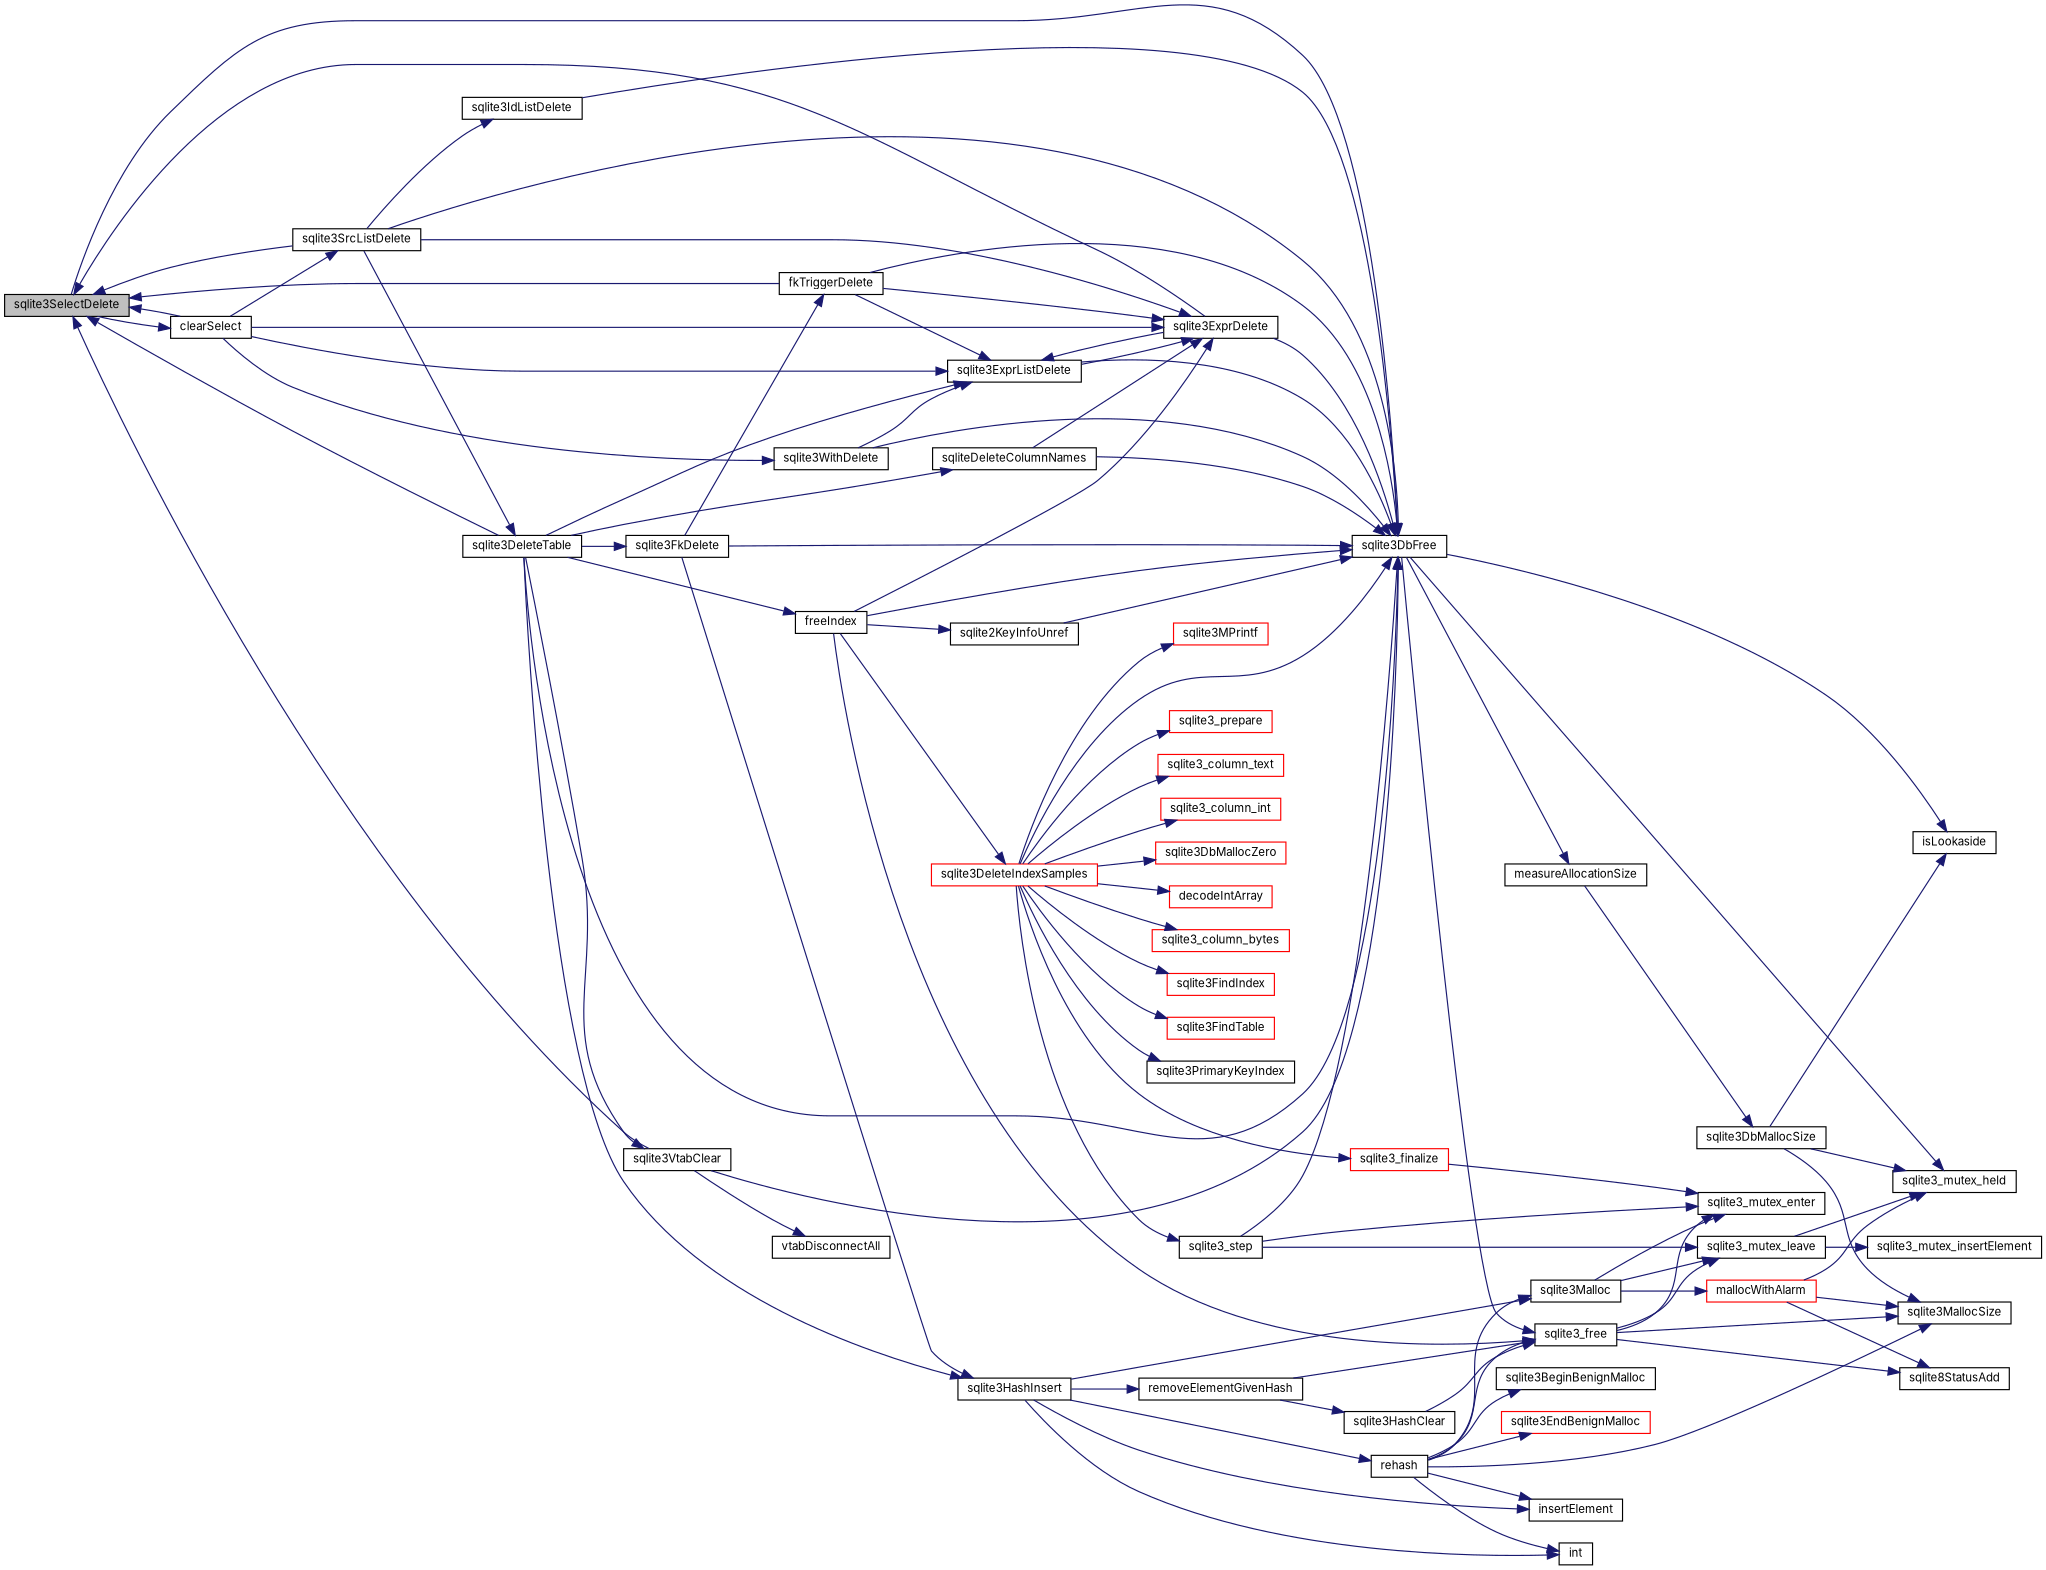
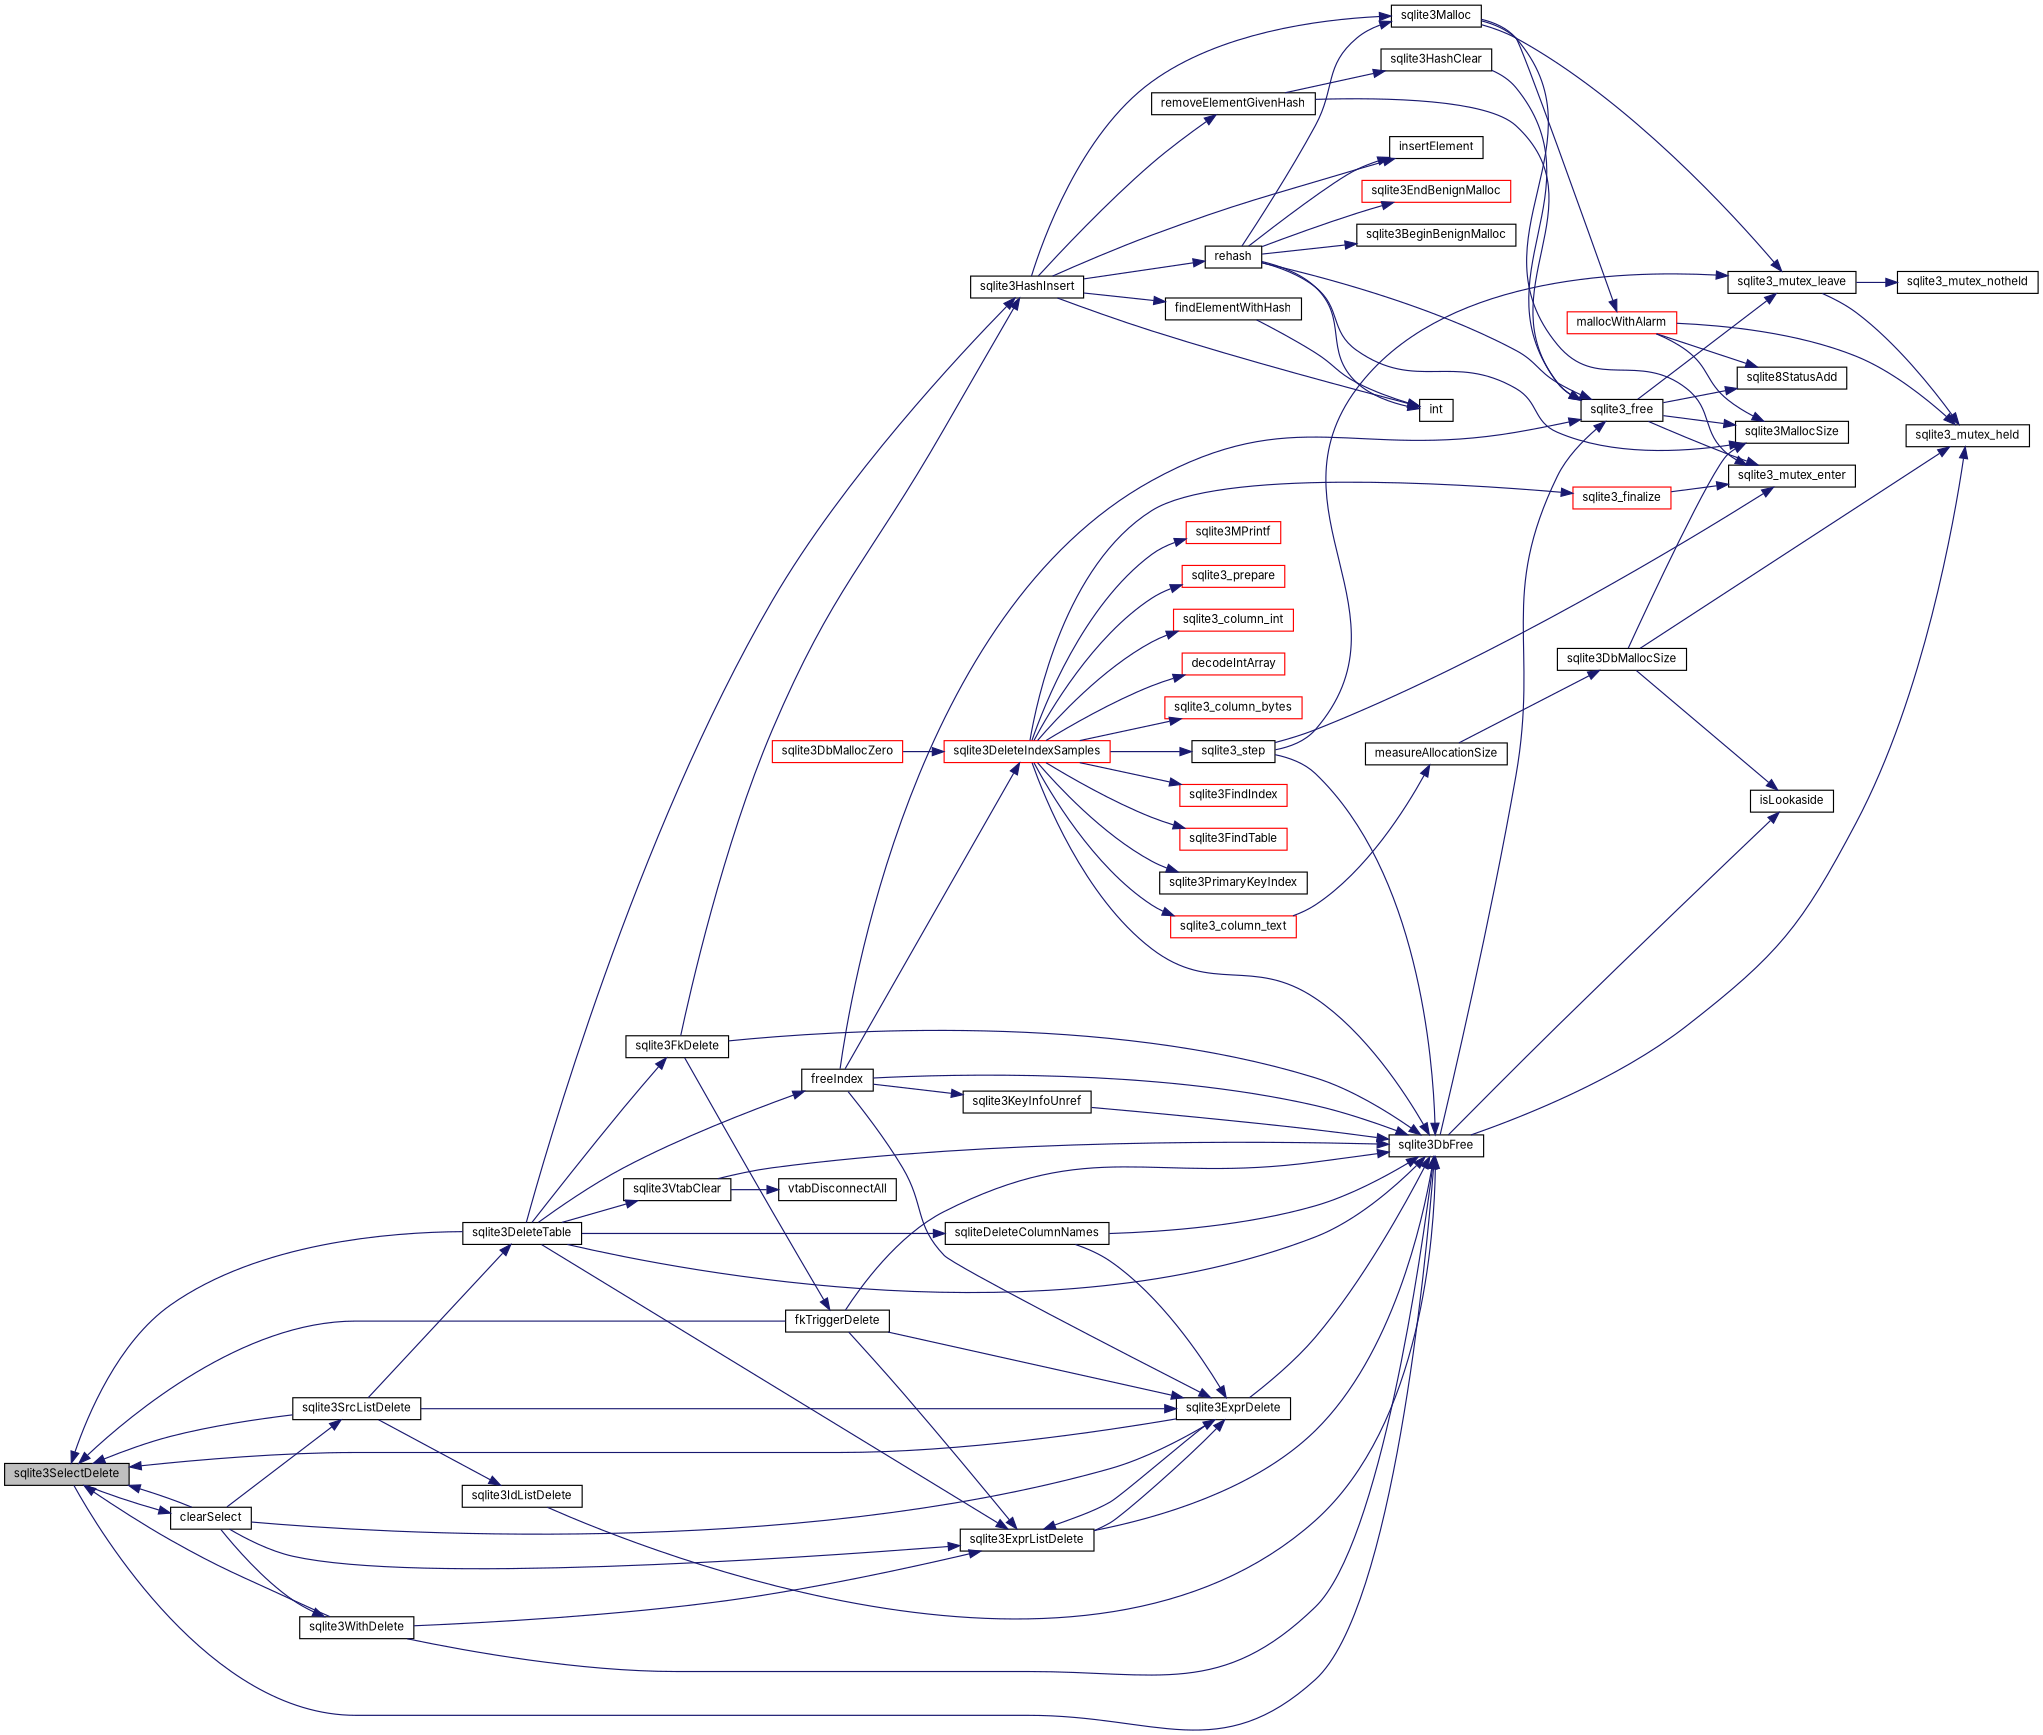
(997, 145) -> none
none -> (1233, 309)
(1014, 634) -> (1027, 1102)
(1485, 705) -> (1366, 860)
(322, 768) -> (209, 1561)
(1121, 864) -> (918, 752)
(1955, 1247) -> (1968, 282)
